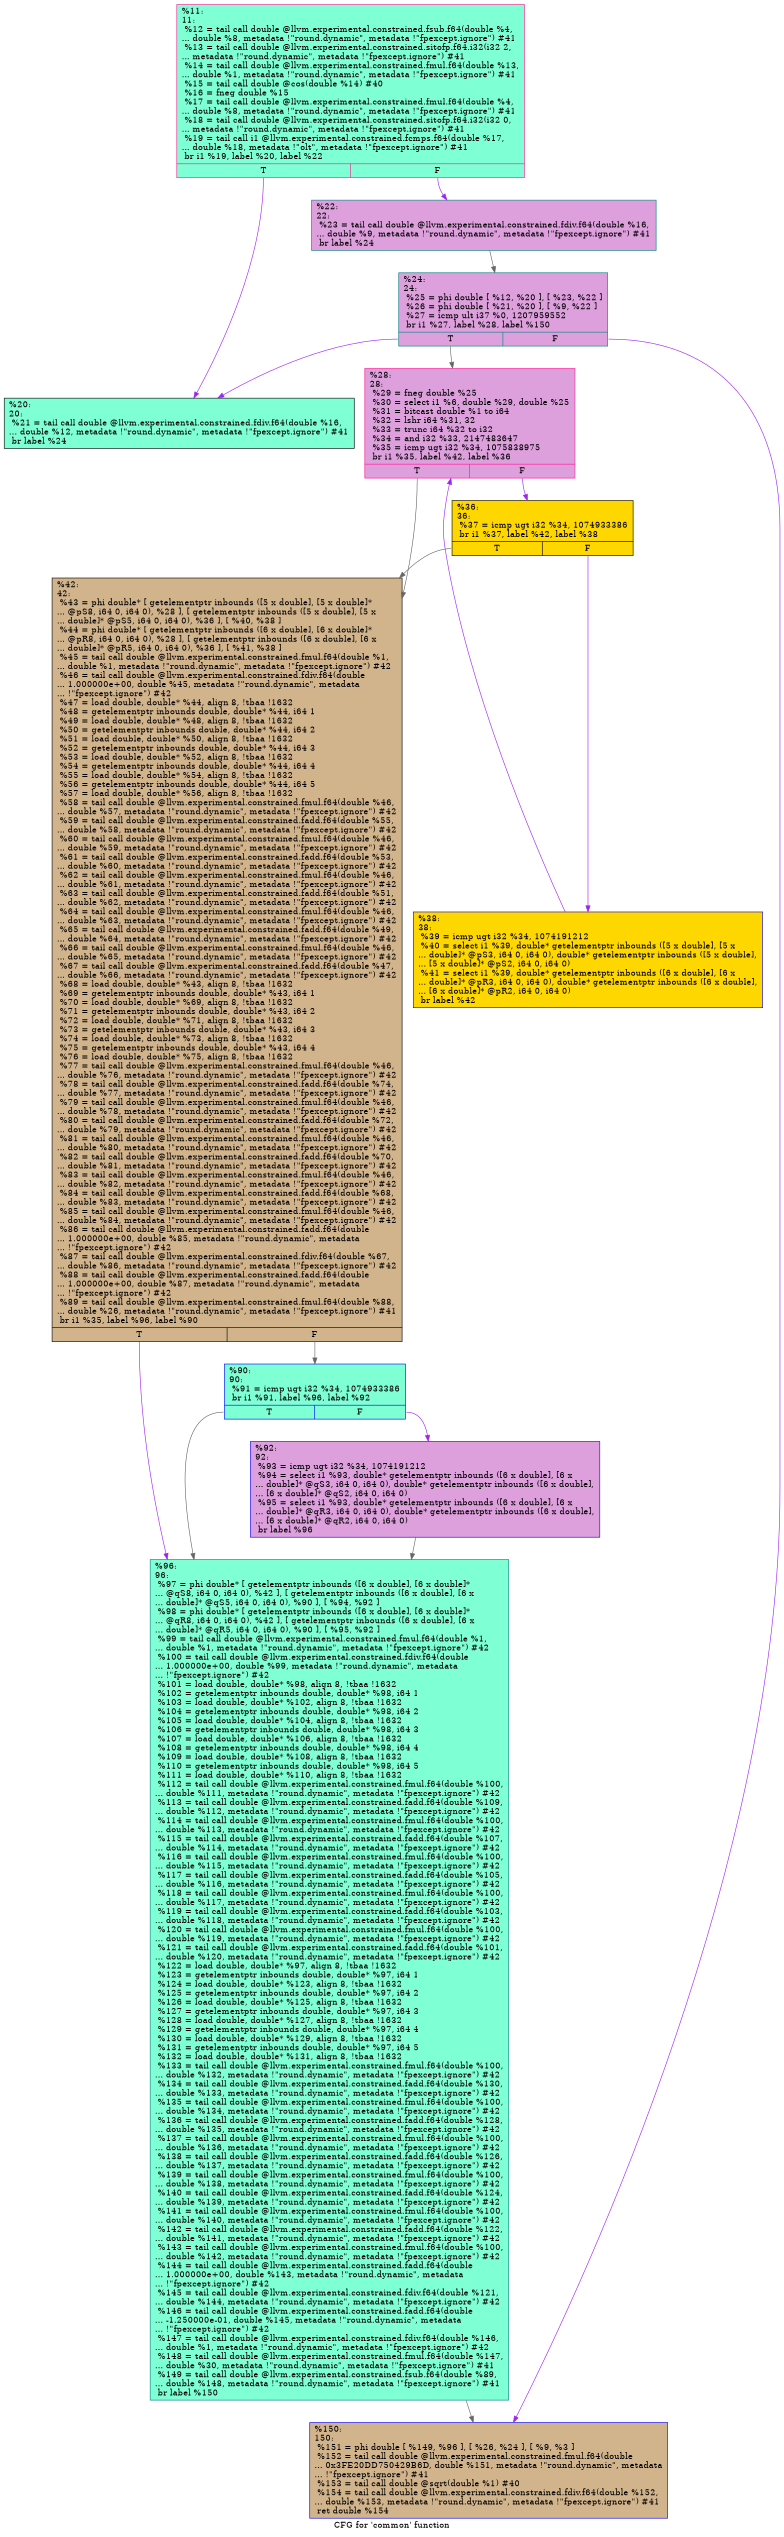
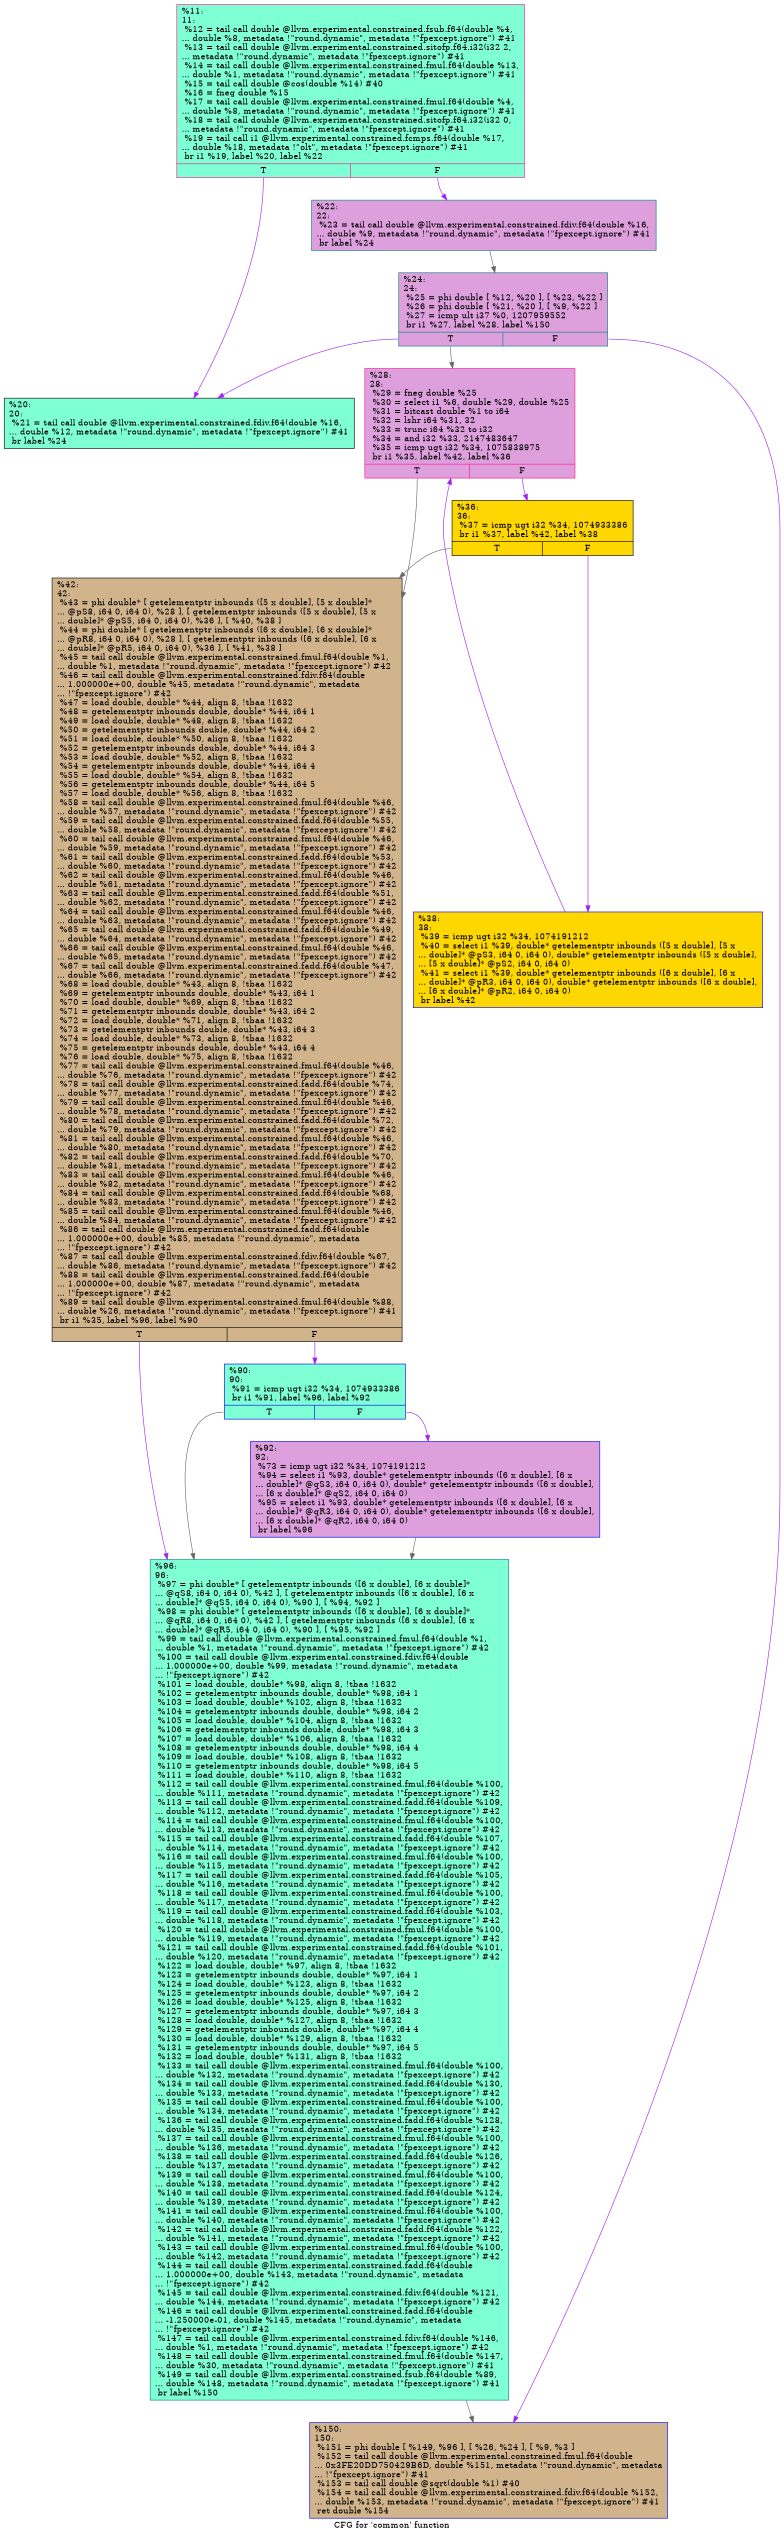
(315, 1350) -> (315, 1350)
(341, 1466) -> (341, 1466)
